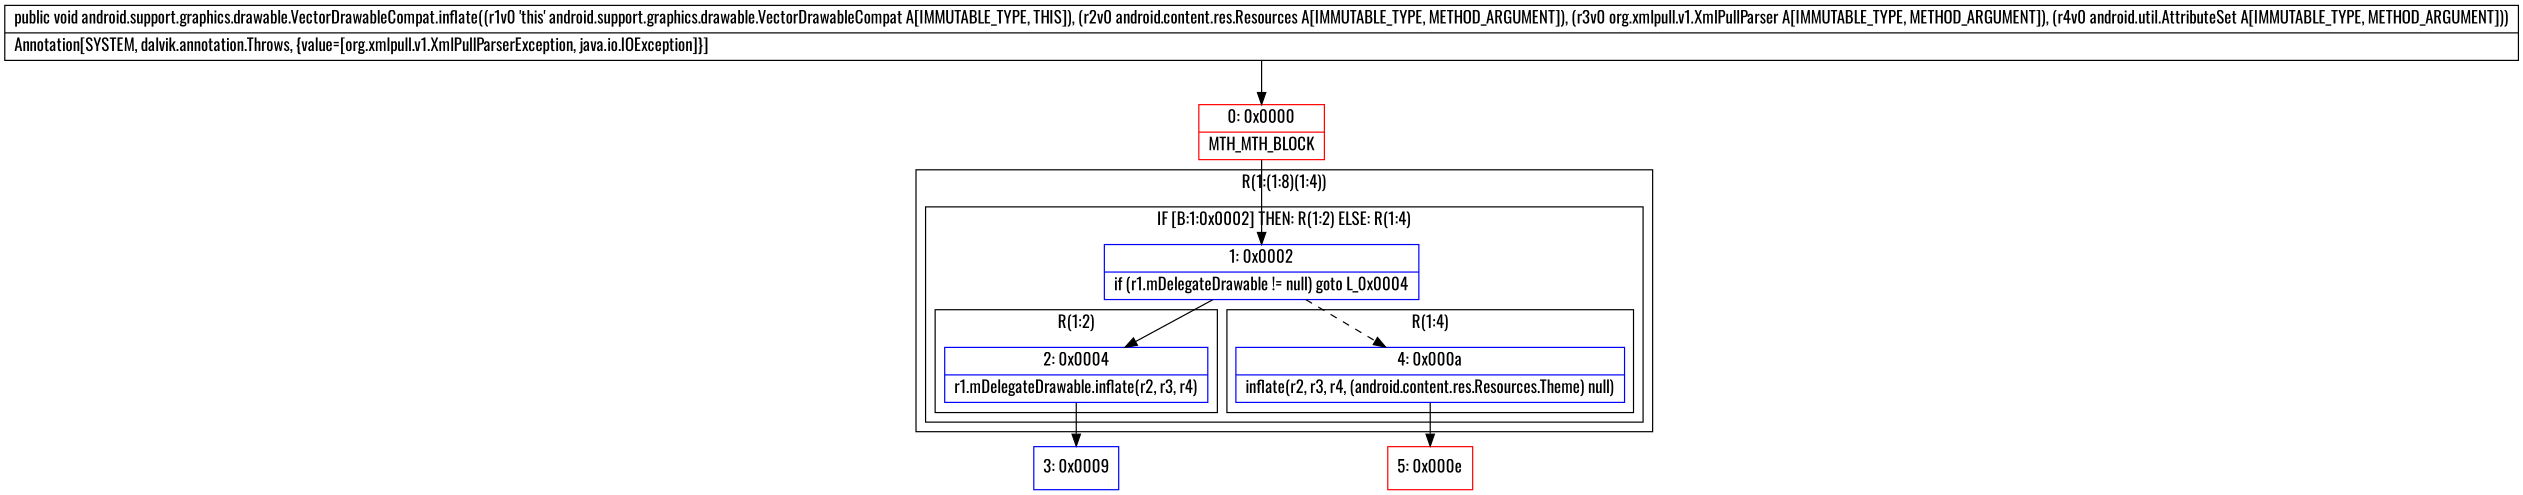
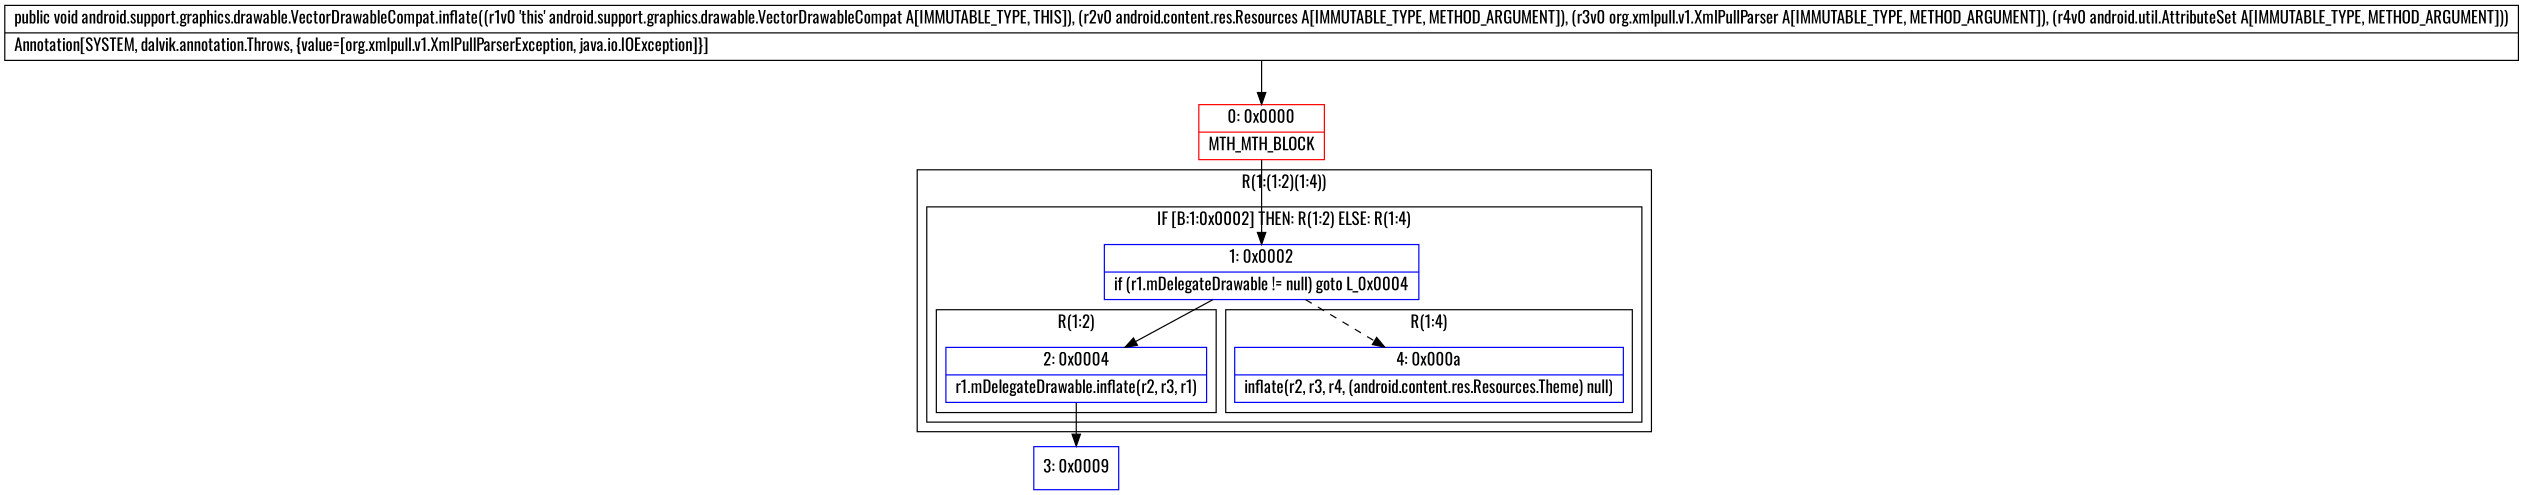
(1284, 184) -> (1284, 184)
(1076, 388) -> (1076, 388)
(1430, 468) -> none
